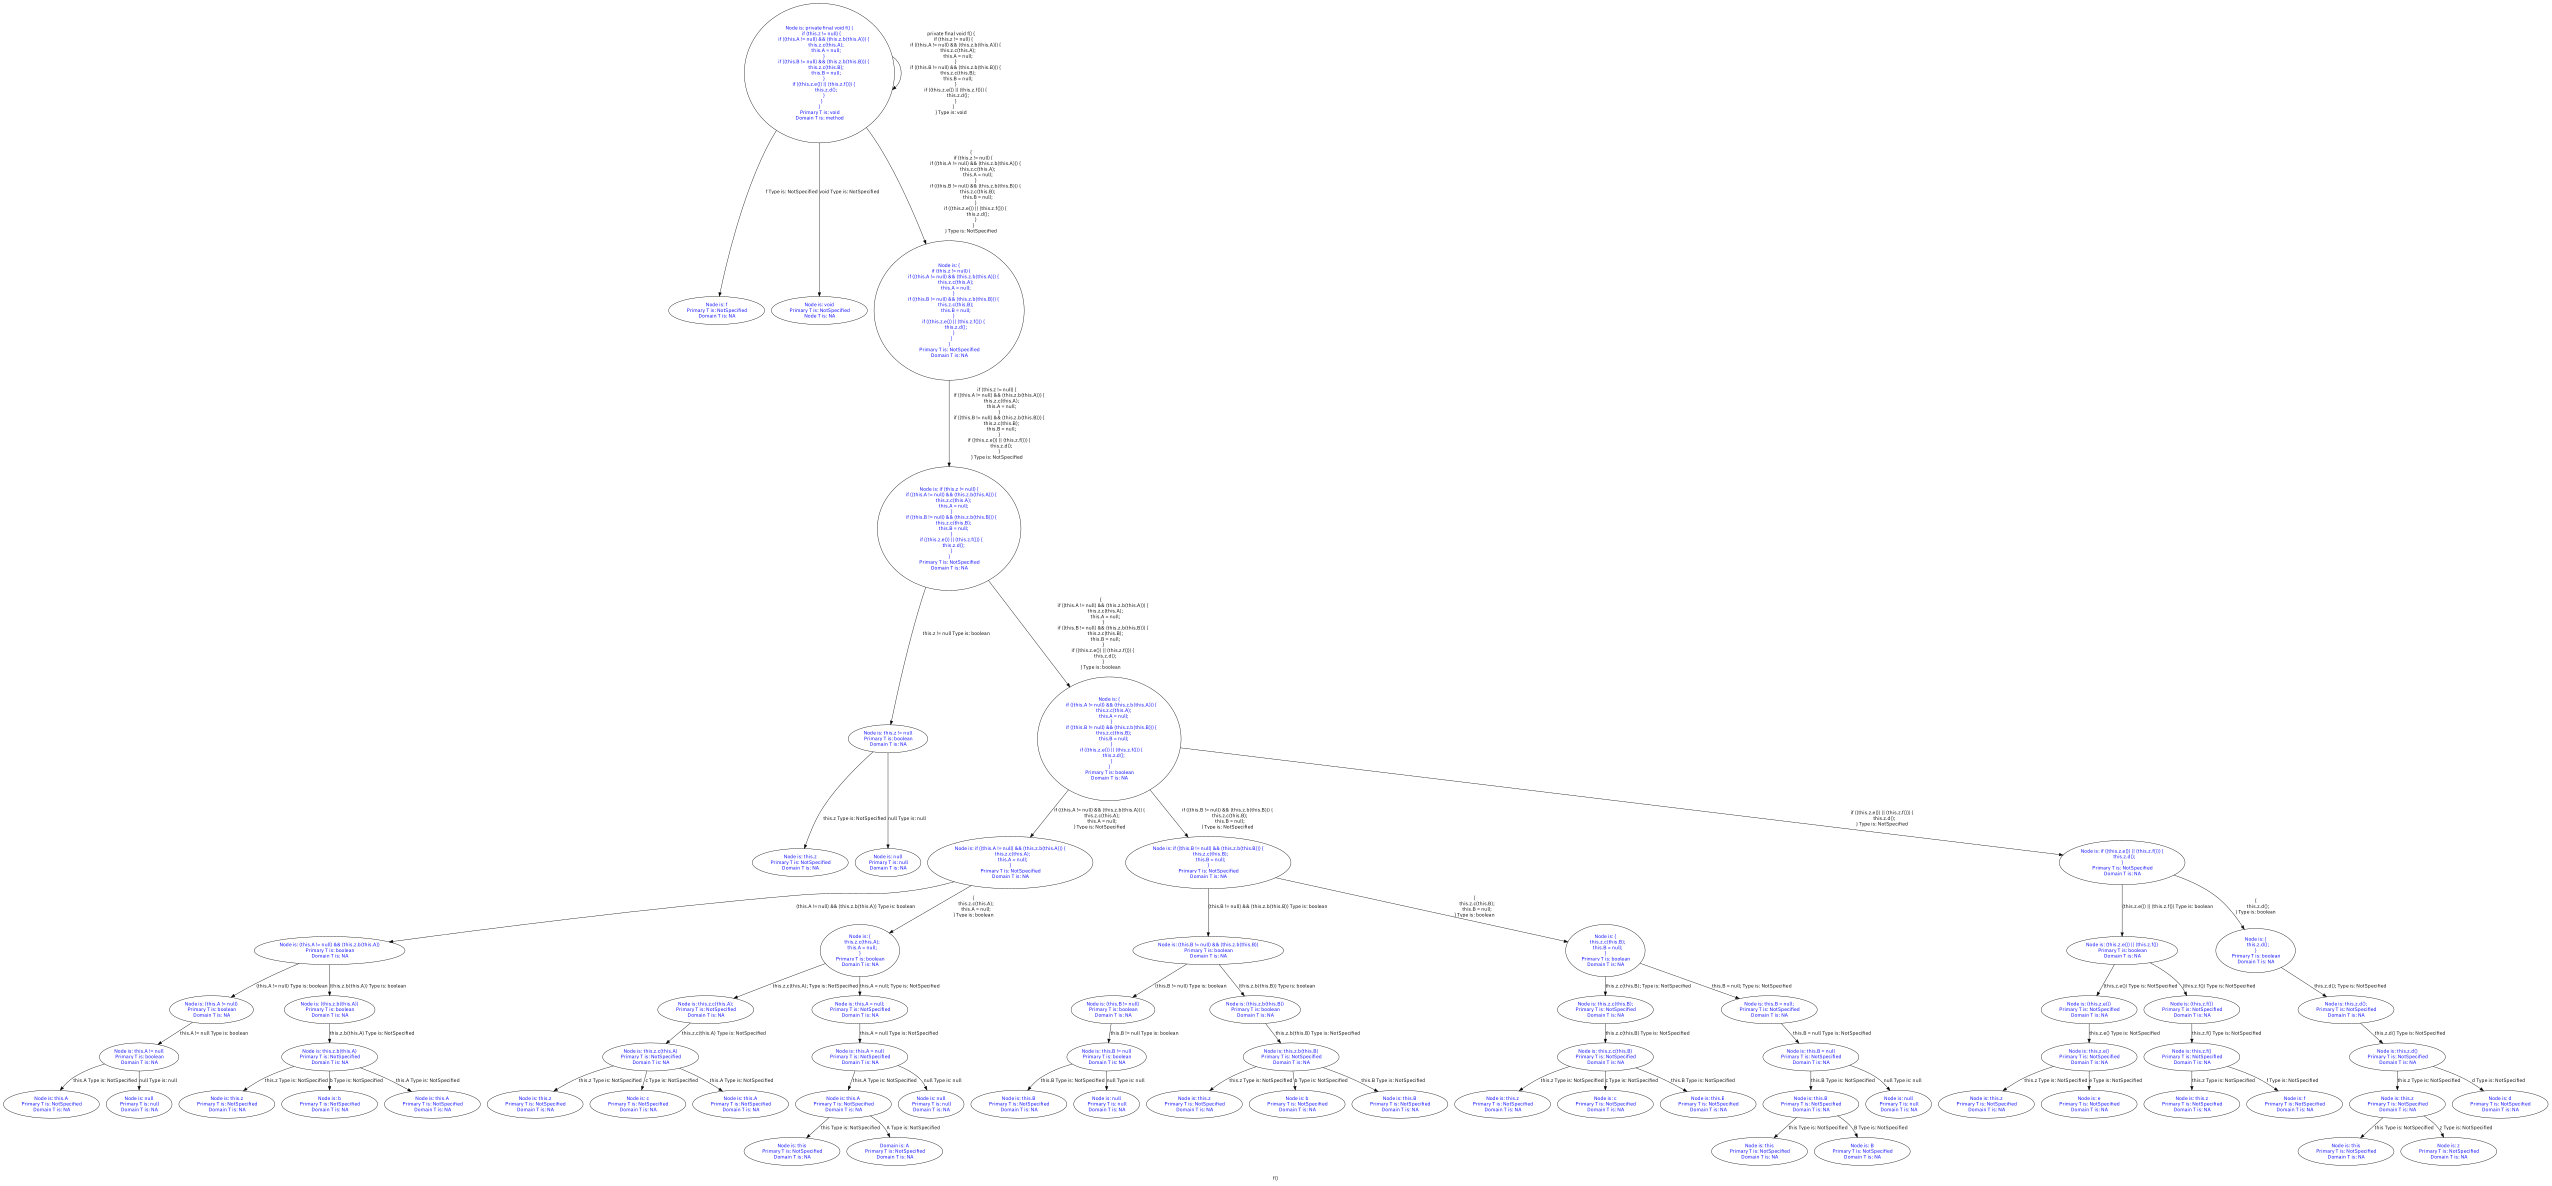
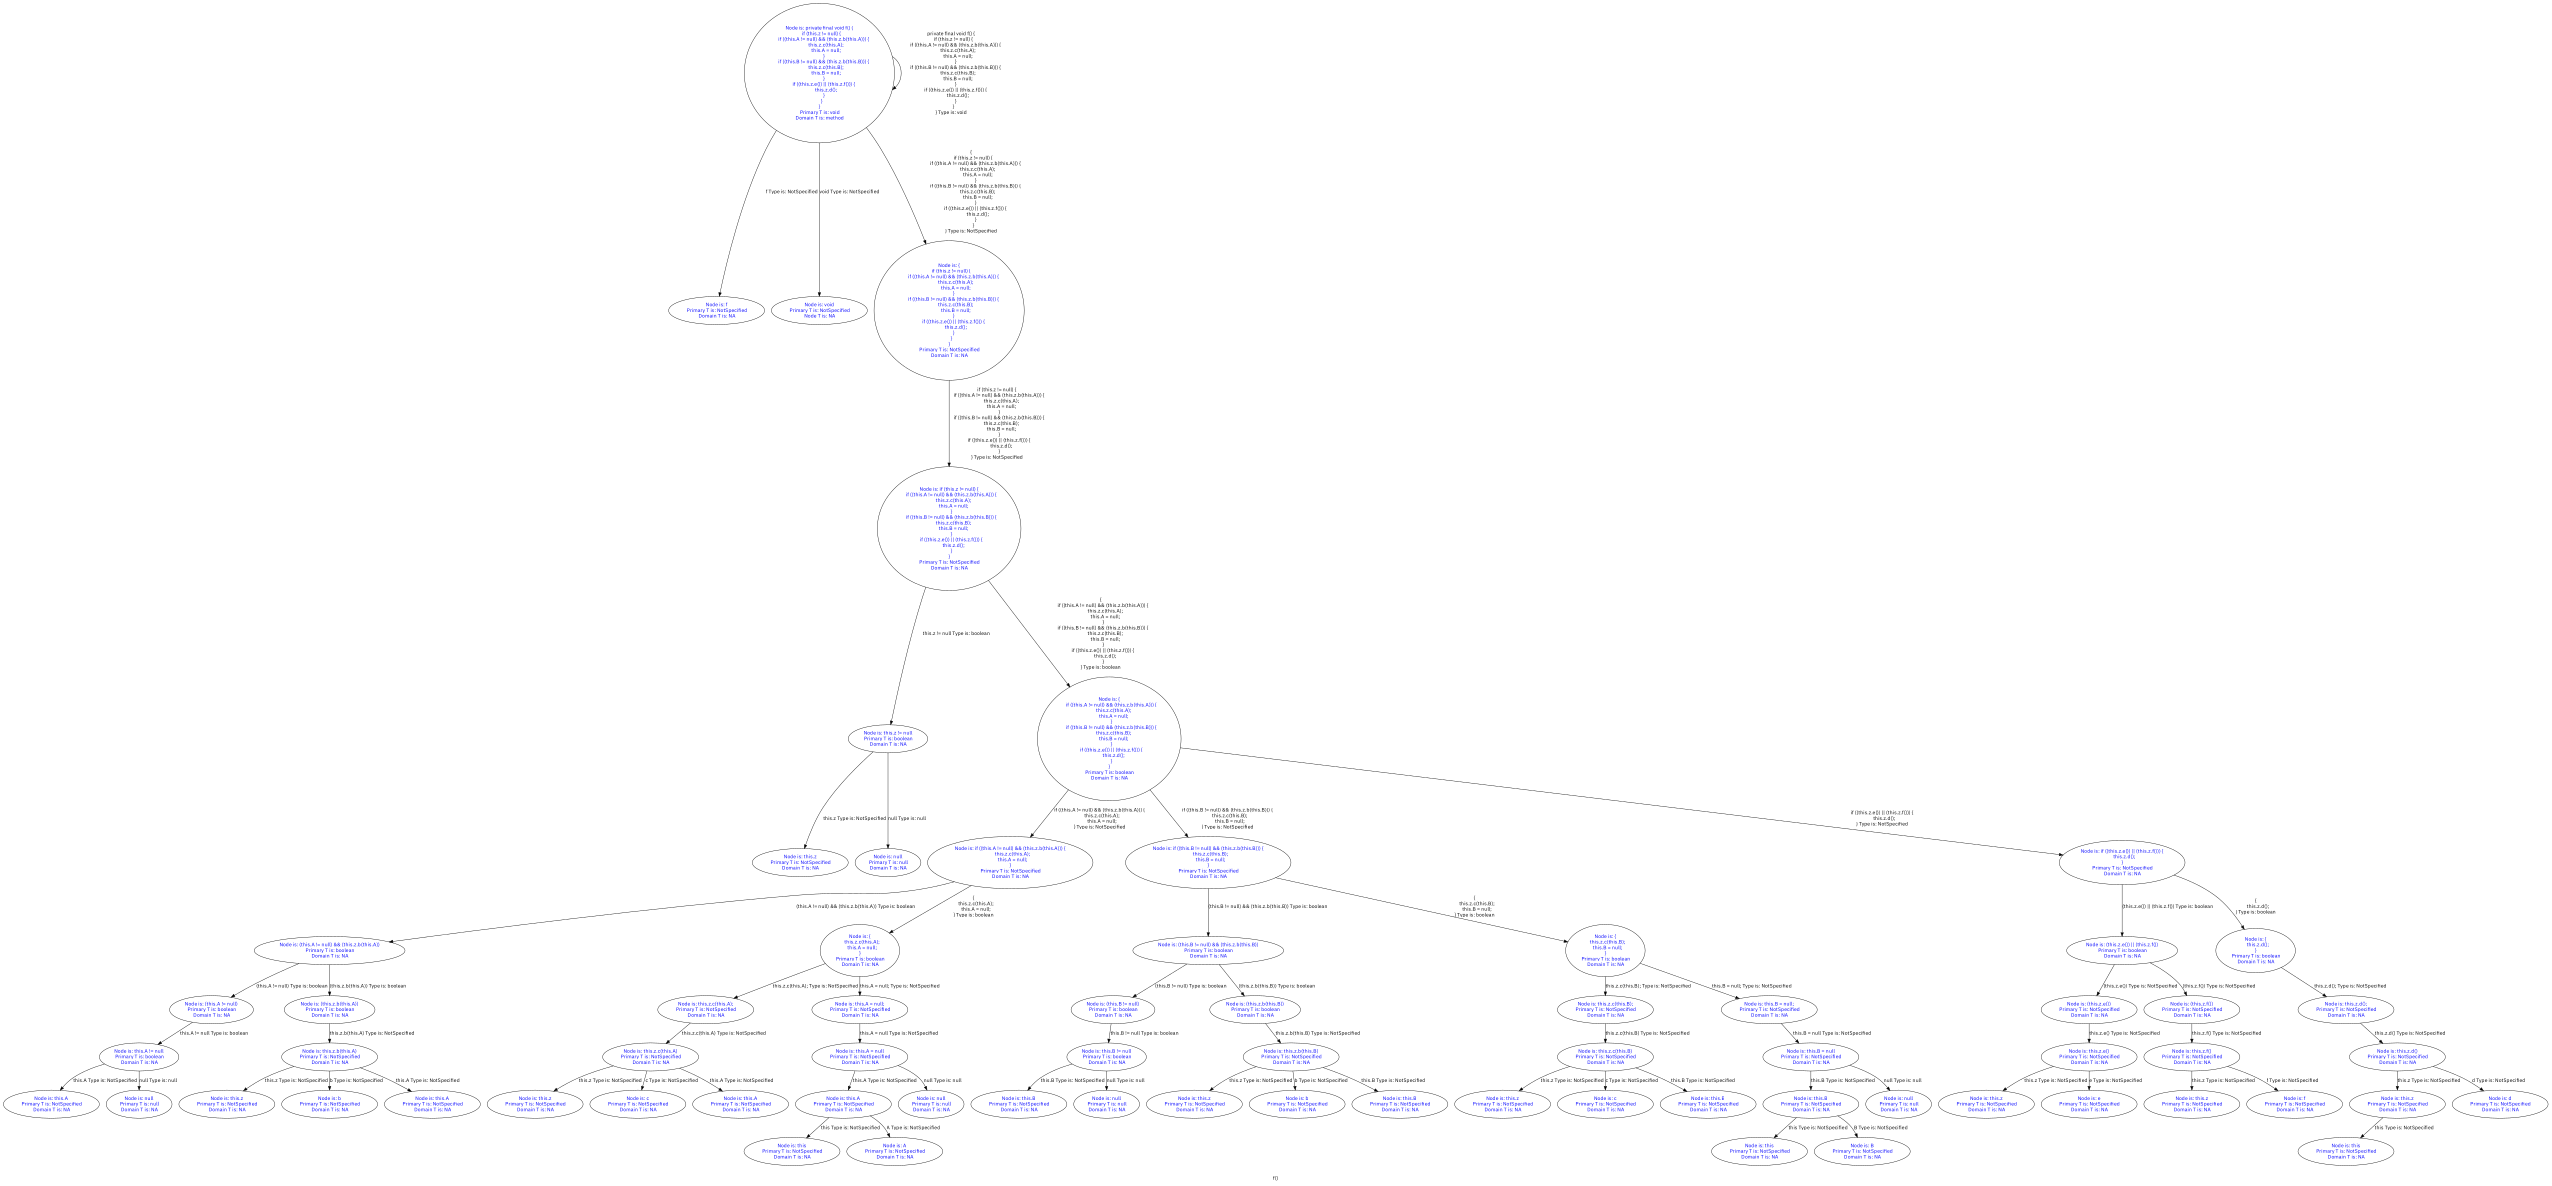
(895, 1151) -> (895, 1151)
(2449, 1151) -> none
